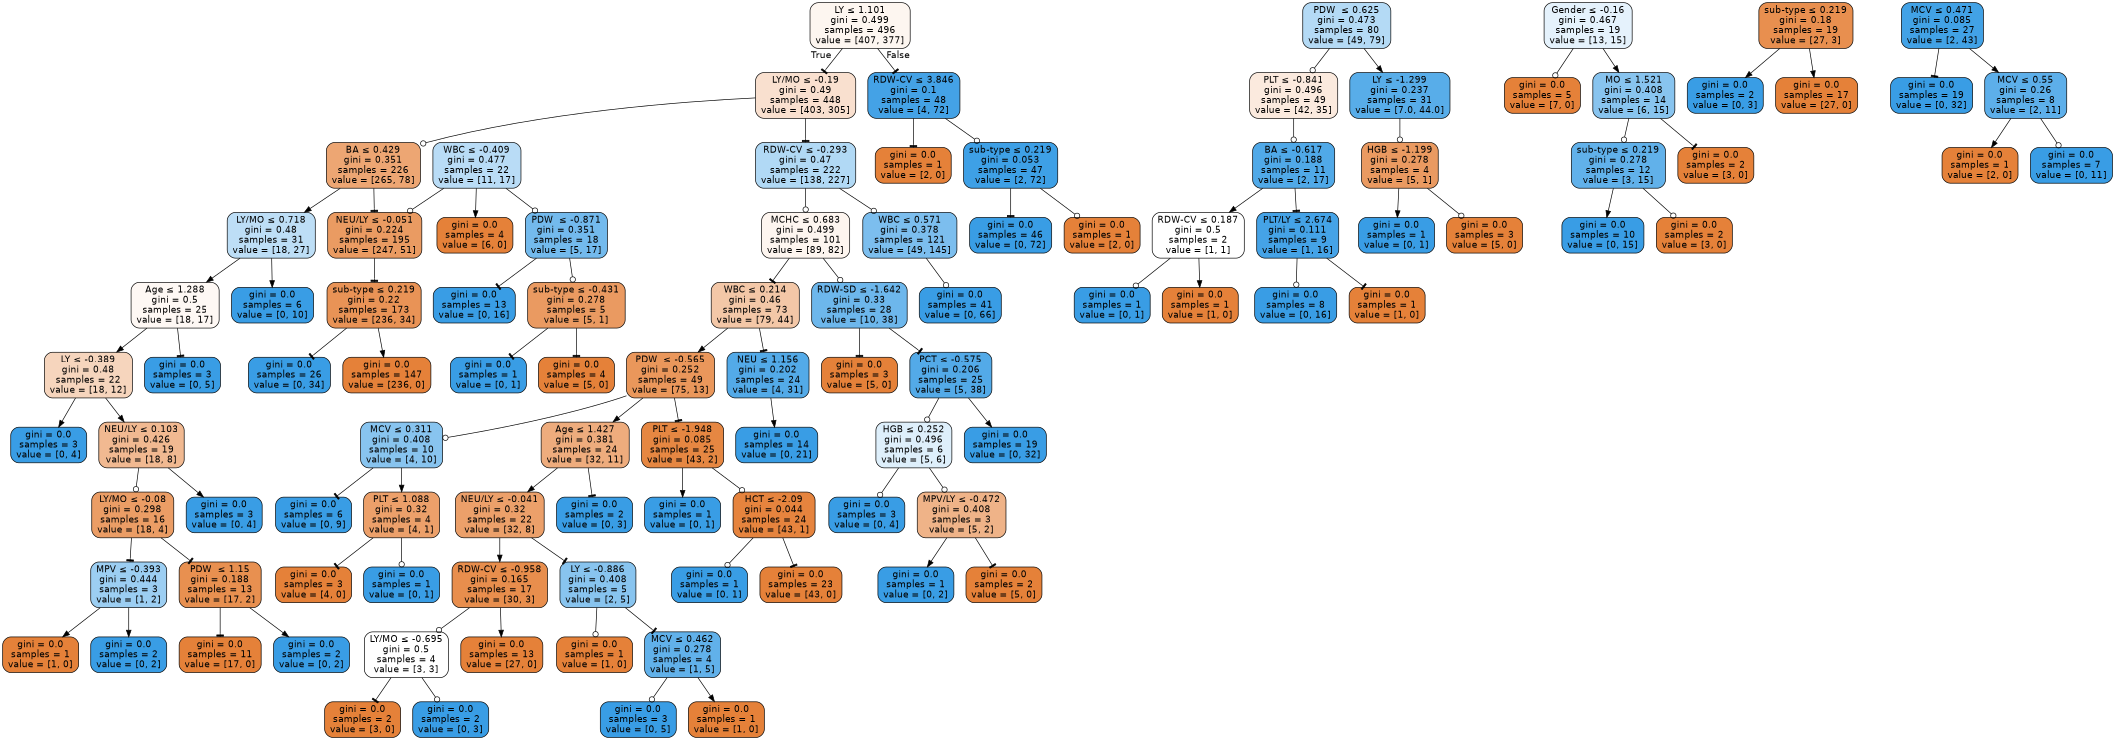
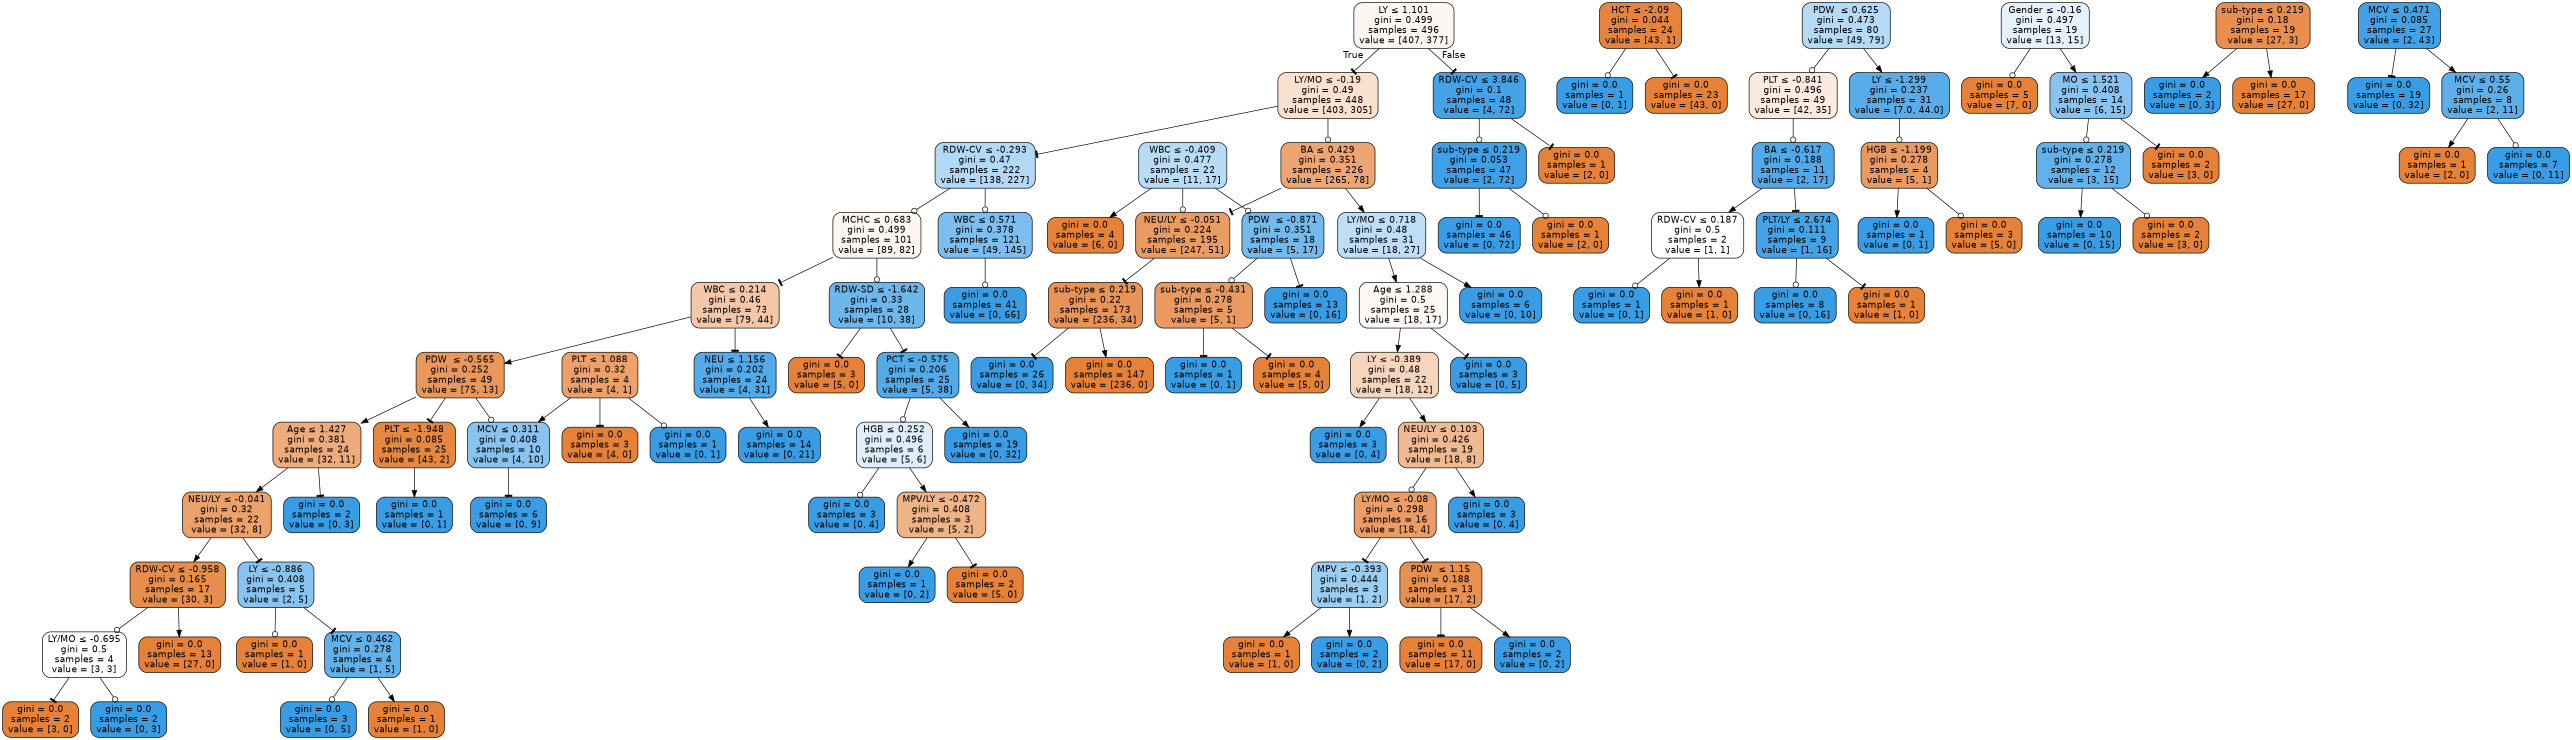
(1588, 20) -> (2045, 20)
(402, 476) -> (557, 408)
(726, 478) -> none
(936, 478) -> (916, 477)
